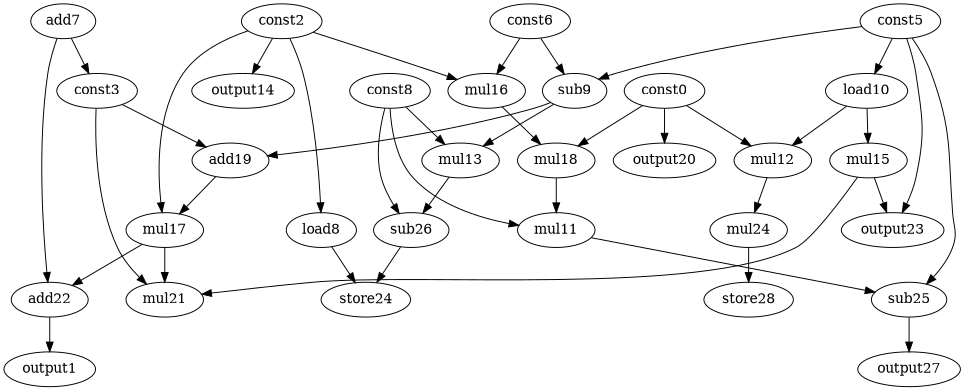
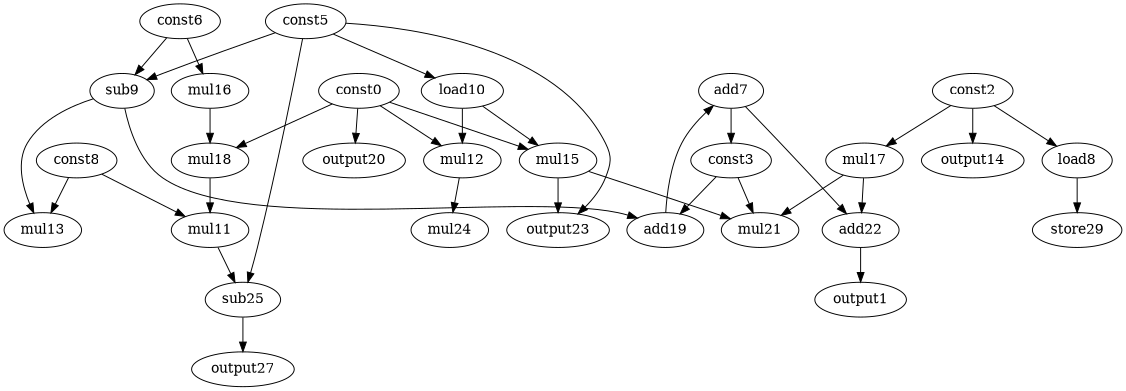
(380, 54) -> none
none -> (454, 124)
(201, 192) -> (676, 158)
(411, 230) -> none
(366, 300) -> (1077, 230)
(749, 300) -> none
